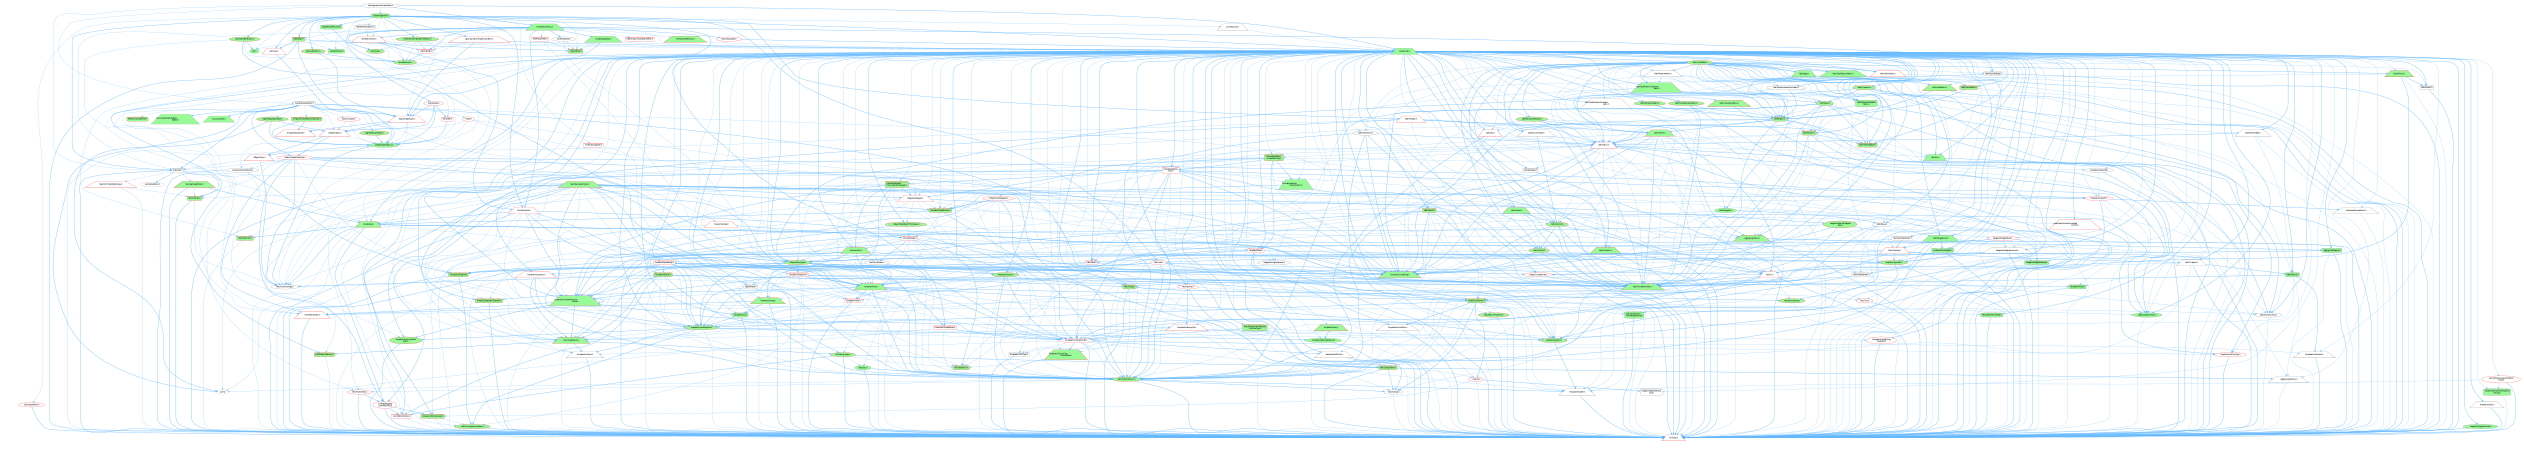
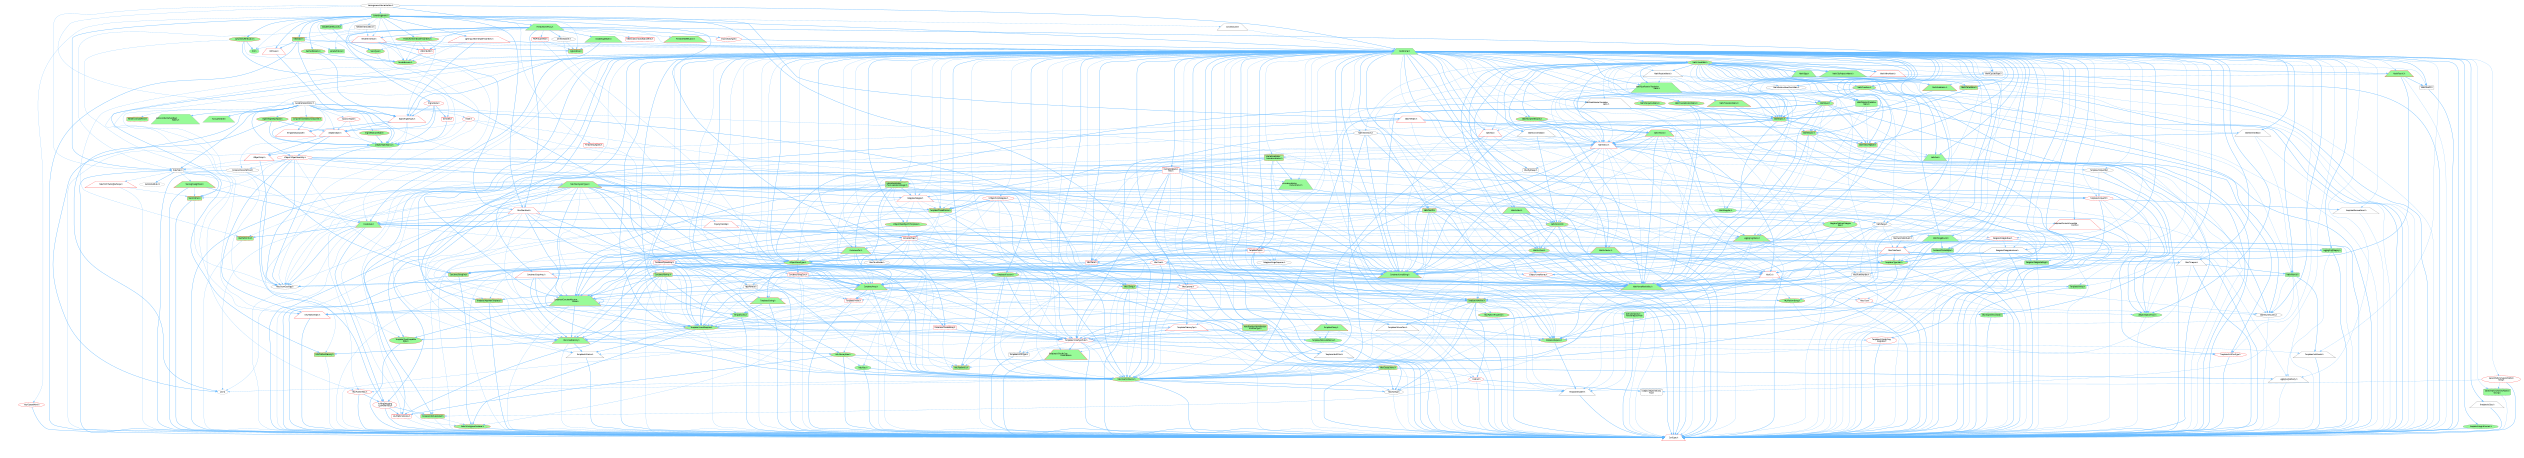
(1274, 158) -> (1274, 158)
